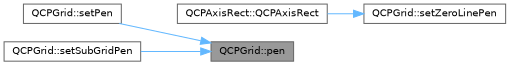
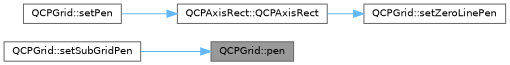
(160, 32) -> (144, 14)
